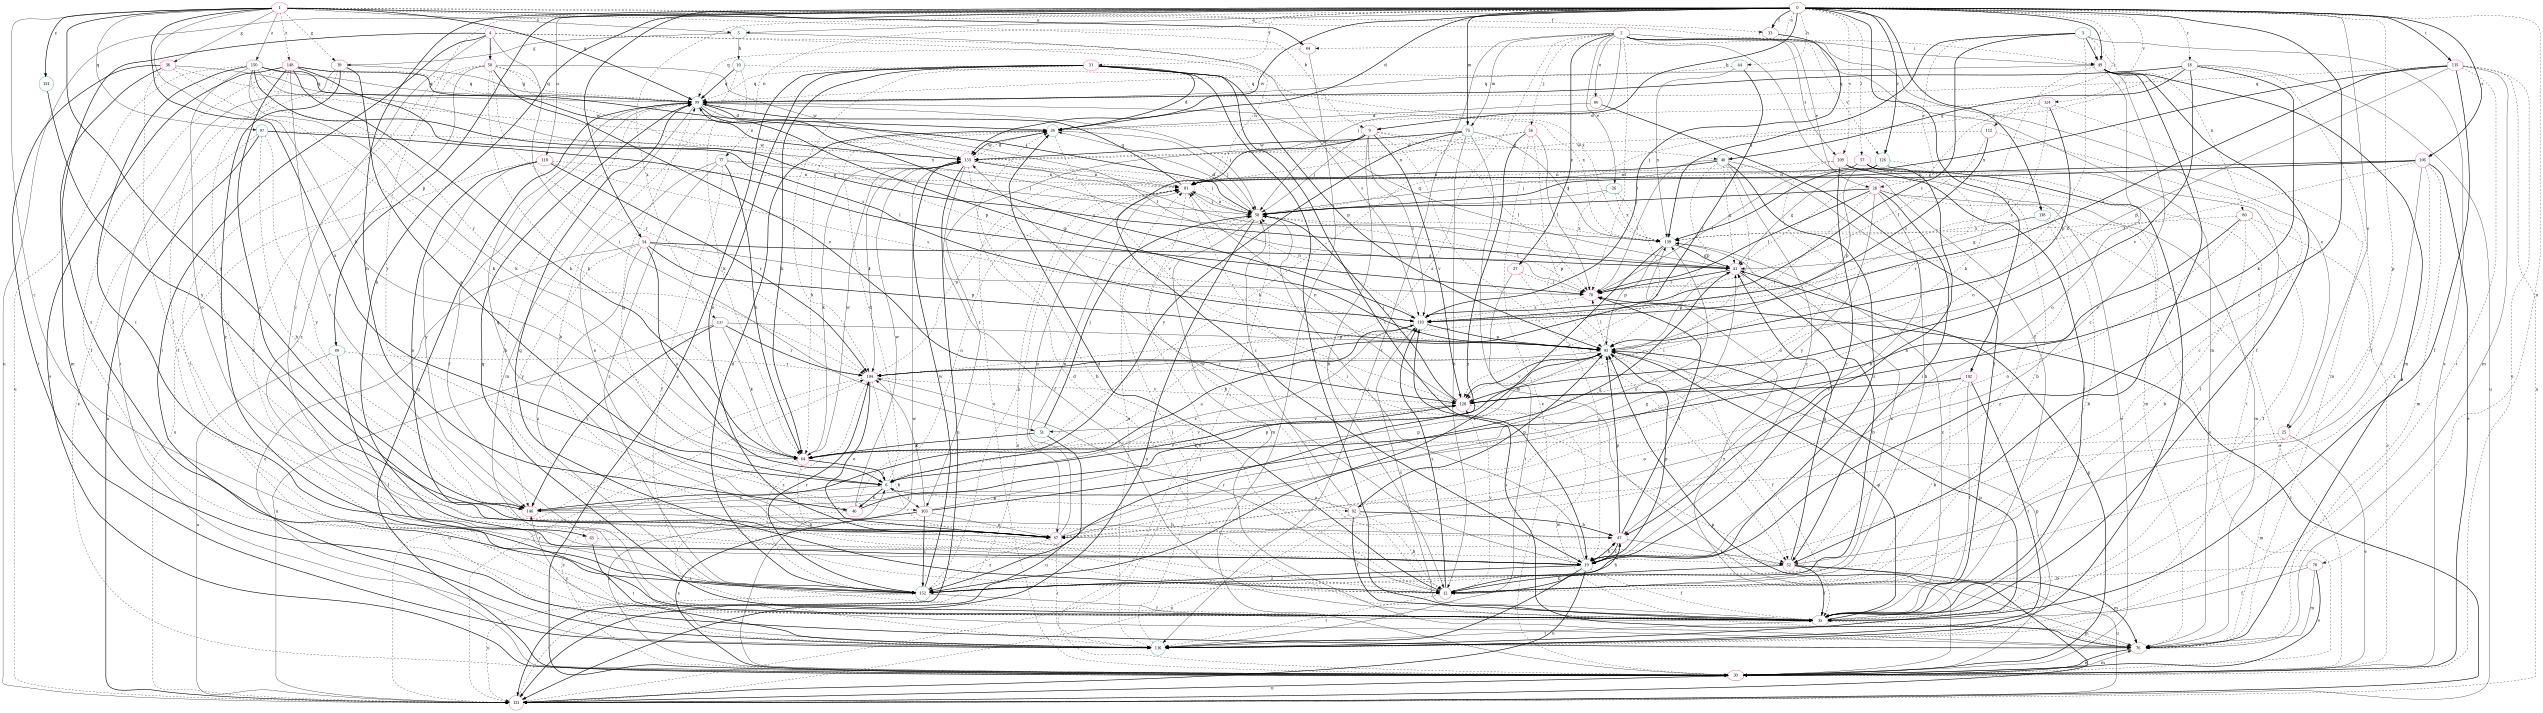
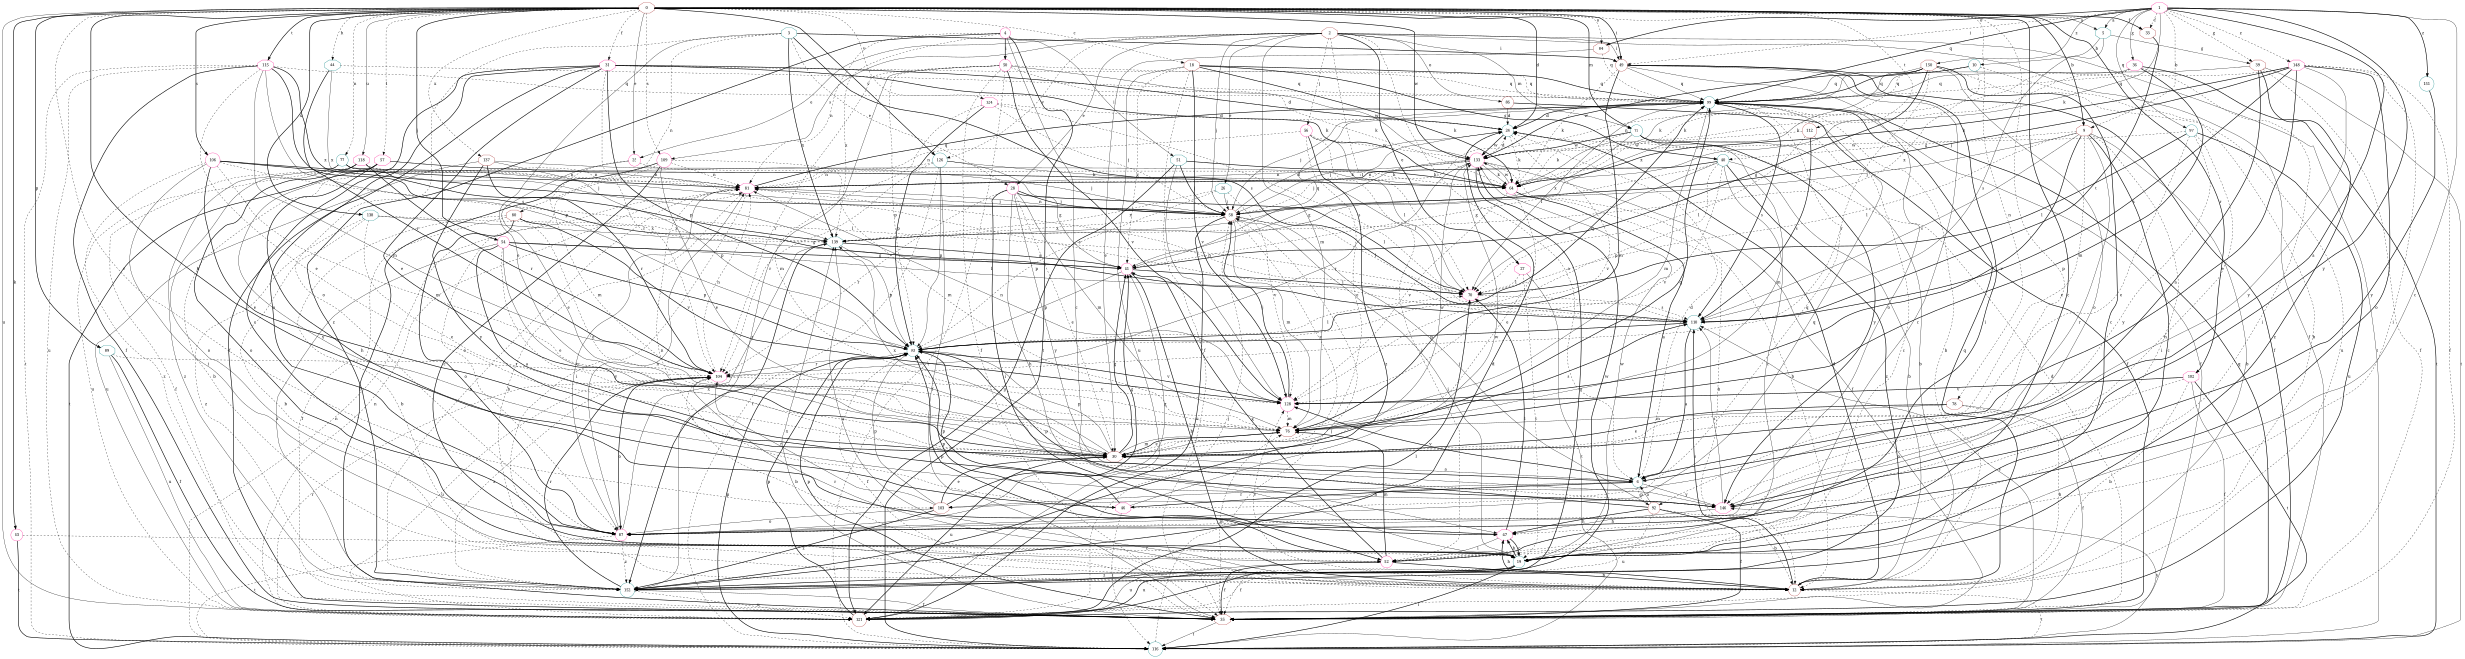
(1295, 419) -> (1196, 282)
(1685, 482) -> (456, 372)
